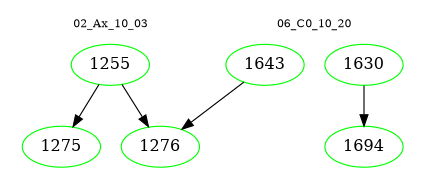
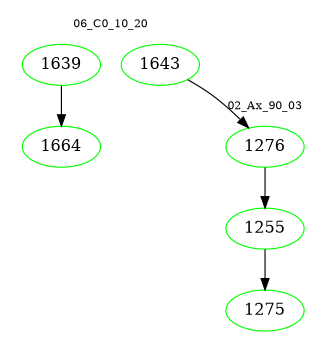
(111, 24) -> (265, 106)
(364, 65) -> (61, 65)
(132, 101) -> (265, 182)
(364, 147) -> (61, 147)
